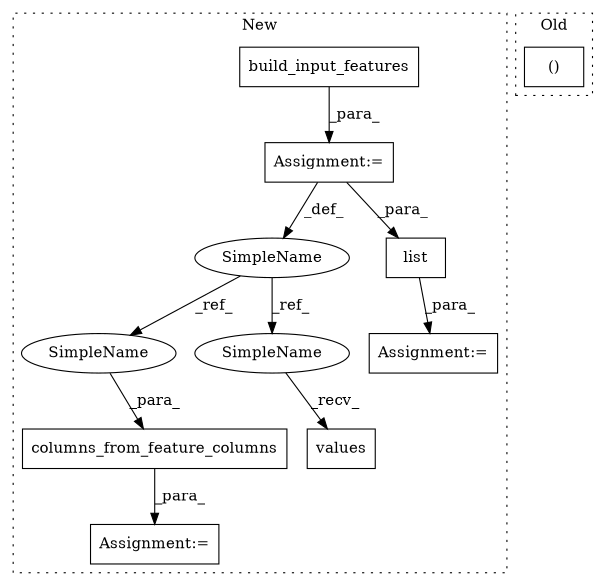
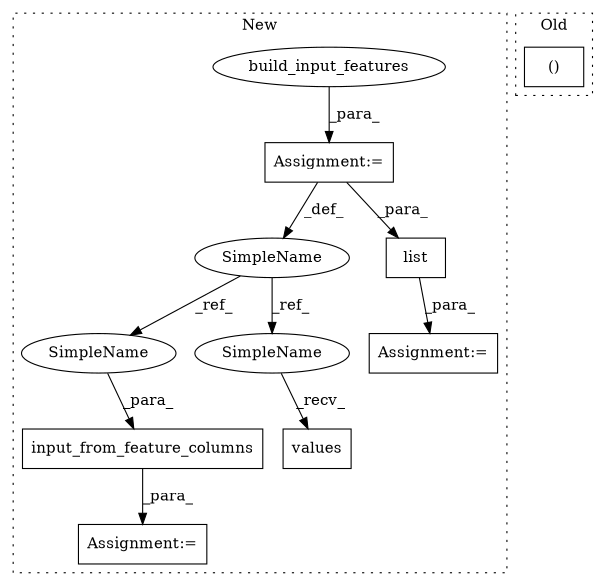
(329, 67) -> (329, 67)
(155, 449) -> (143, 449)
